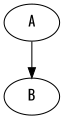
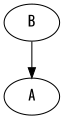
(32, 55) -> (32, 55)
